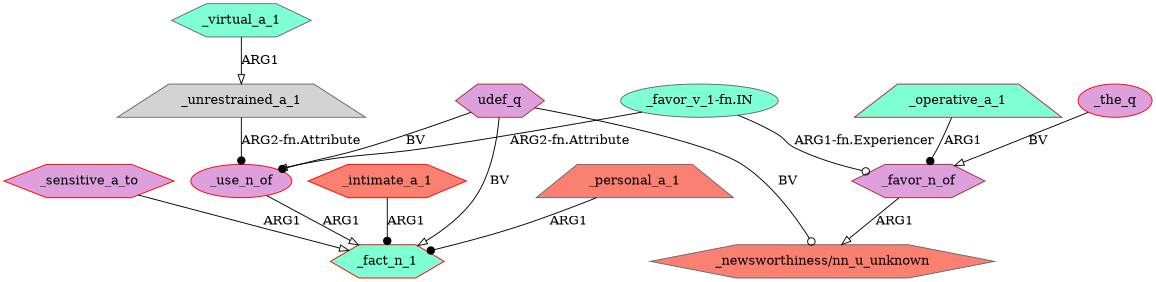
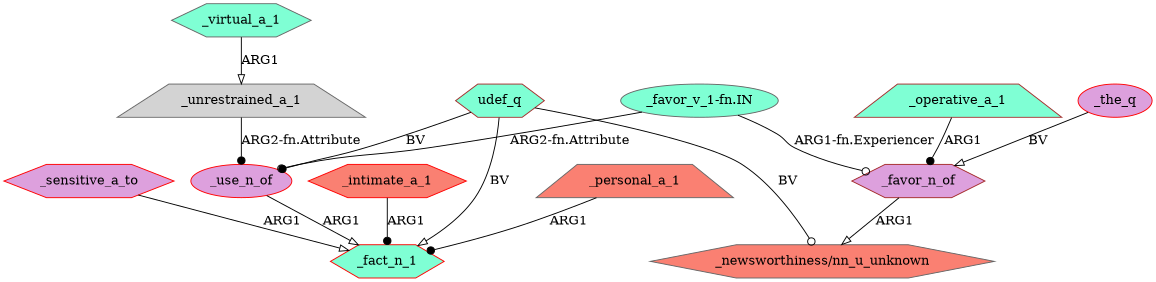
(500, 101) -> (500, 101)
(465, 142) -> (464, 142)
